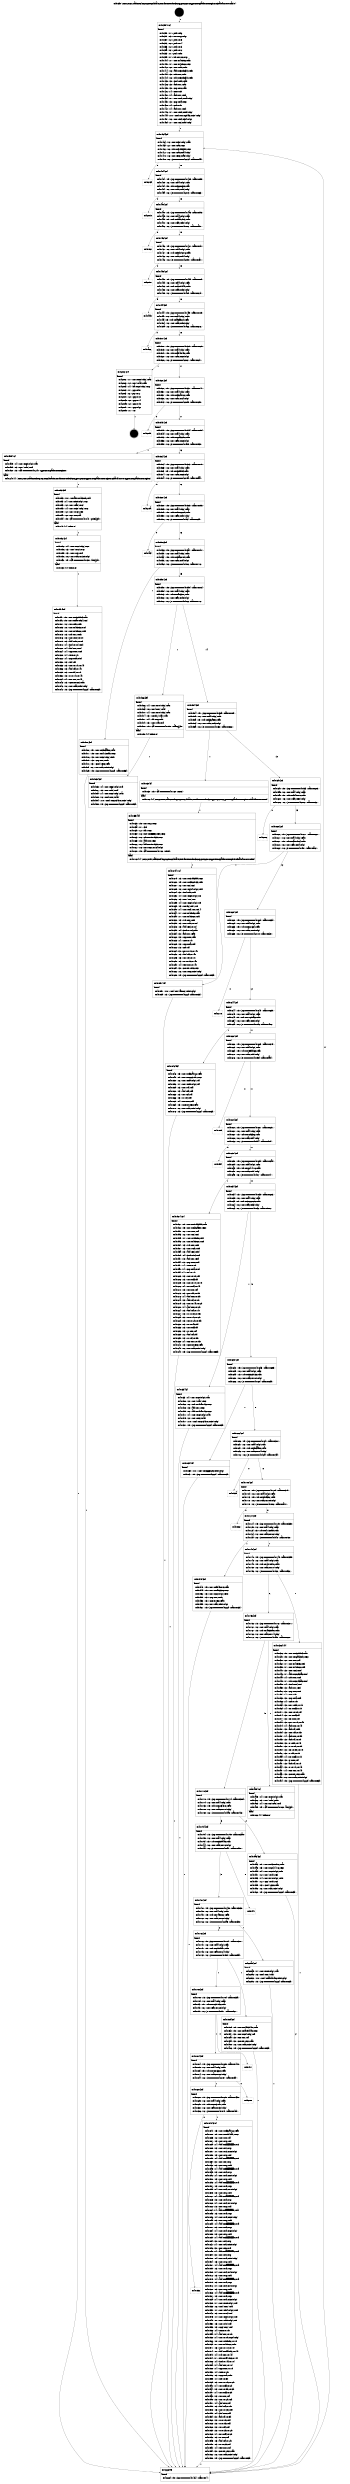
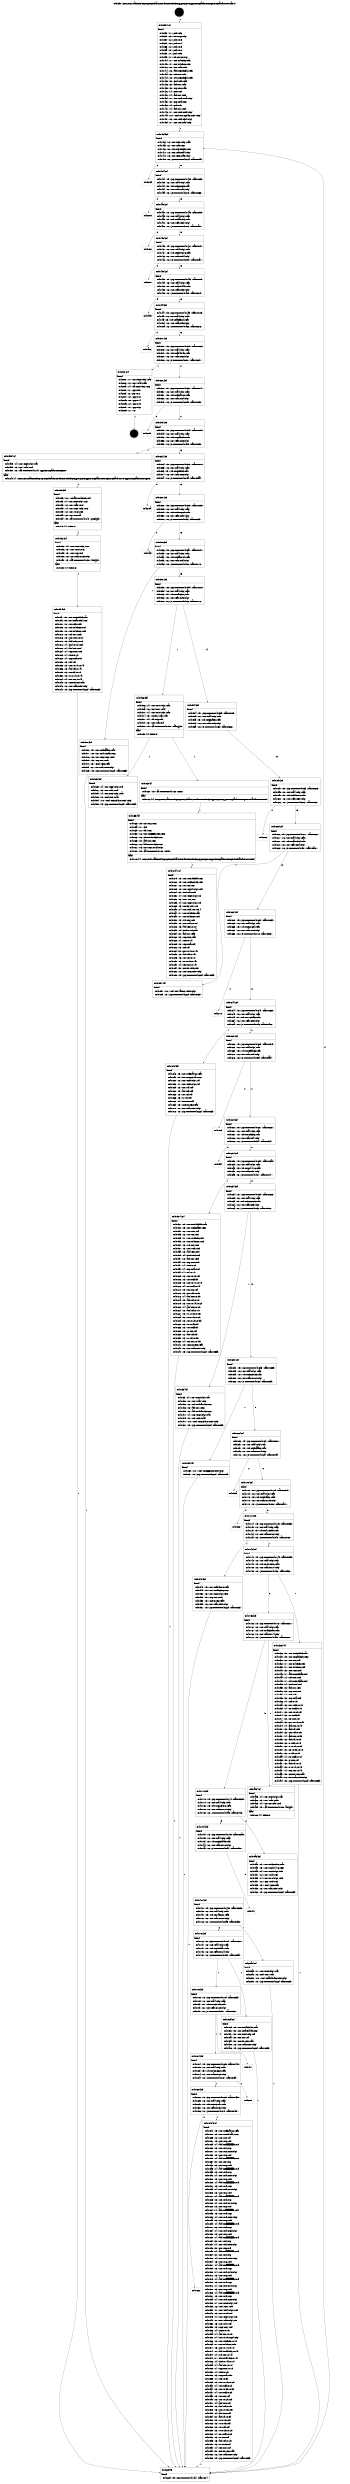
(208, 755) -> (185, 759)
(164, 1734) -> none
(220, 1874) -> none
(295, 2212) -> none
